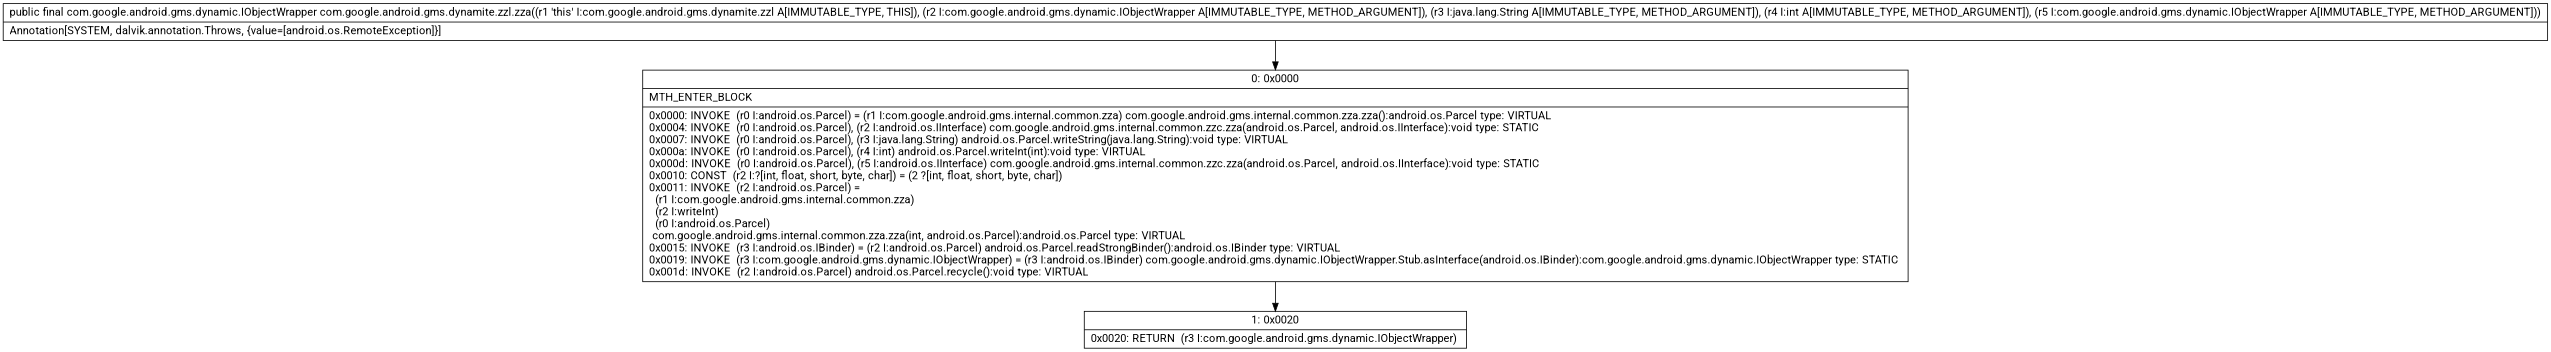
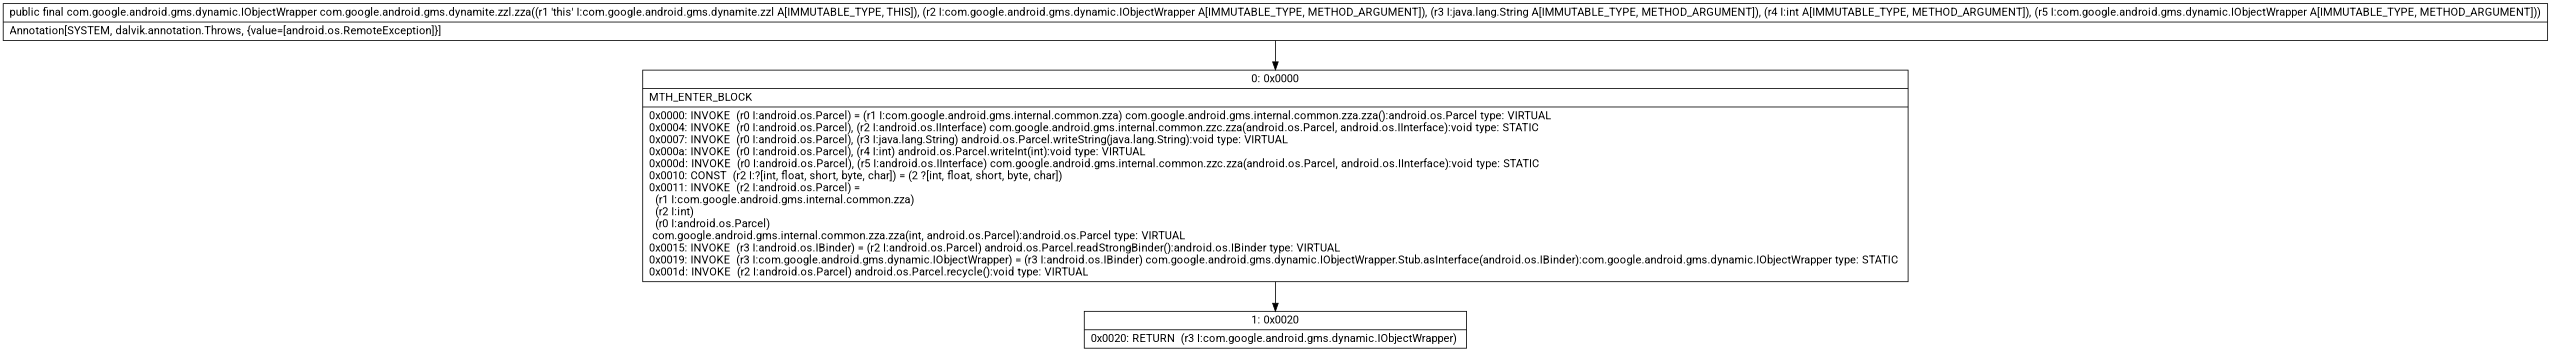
(684, 212) -> (672, 212)
